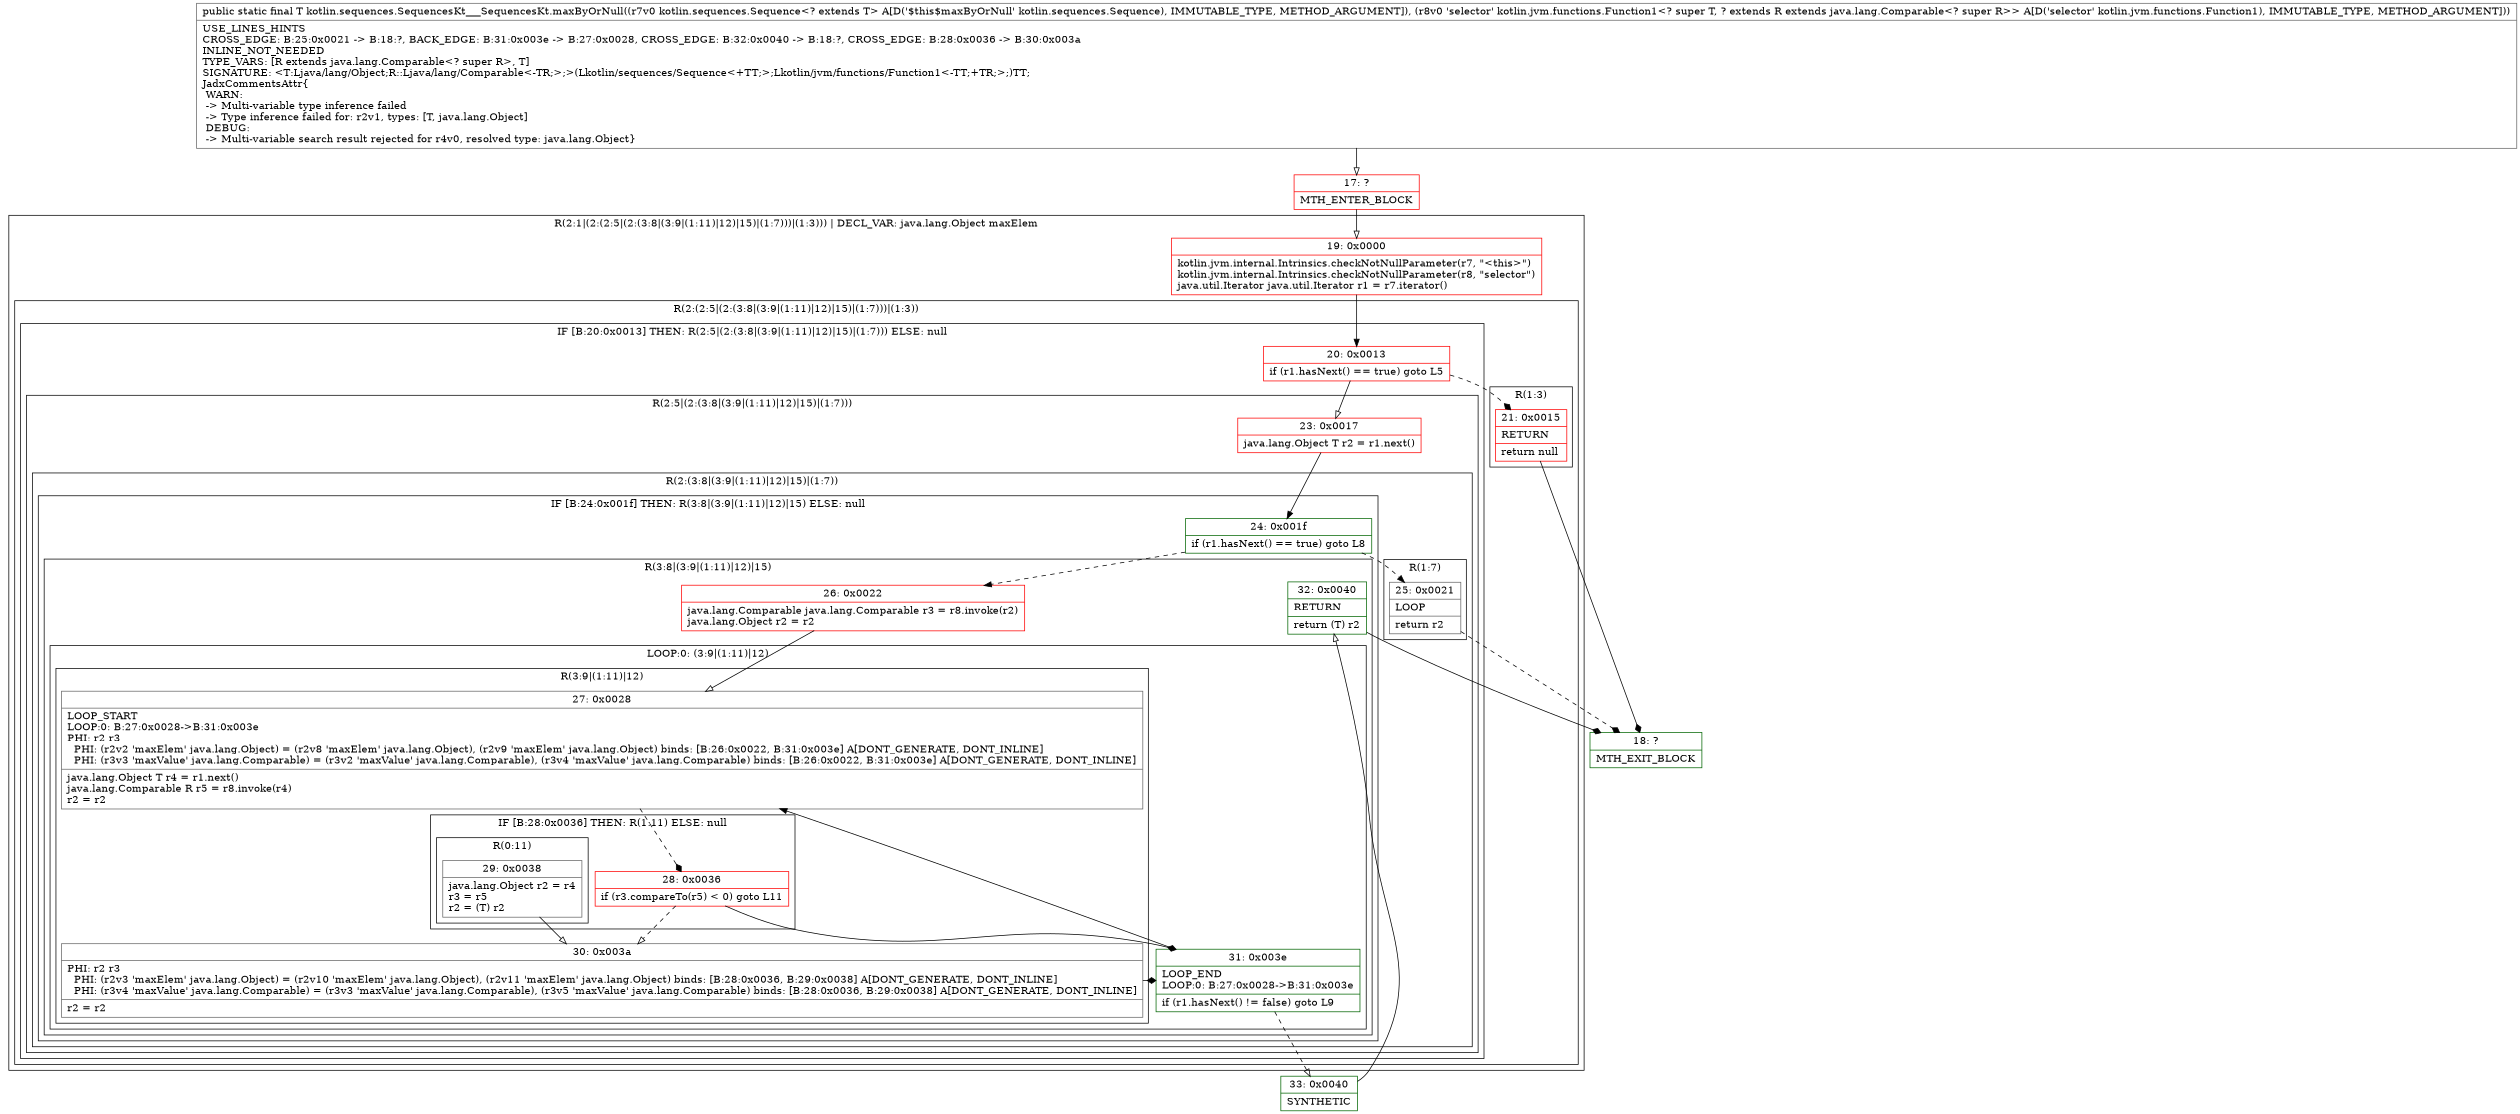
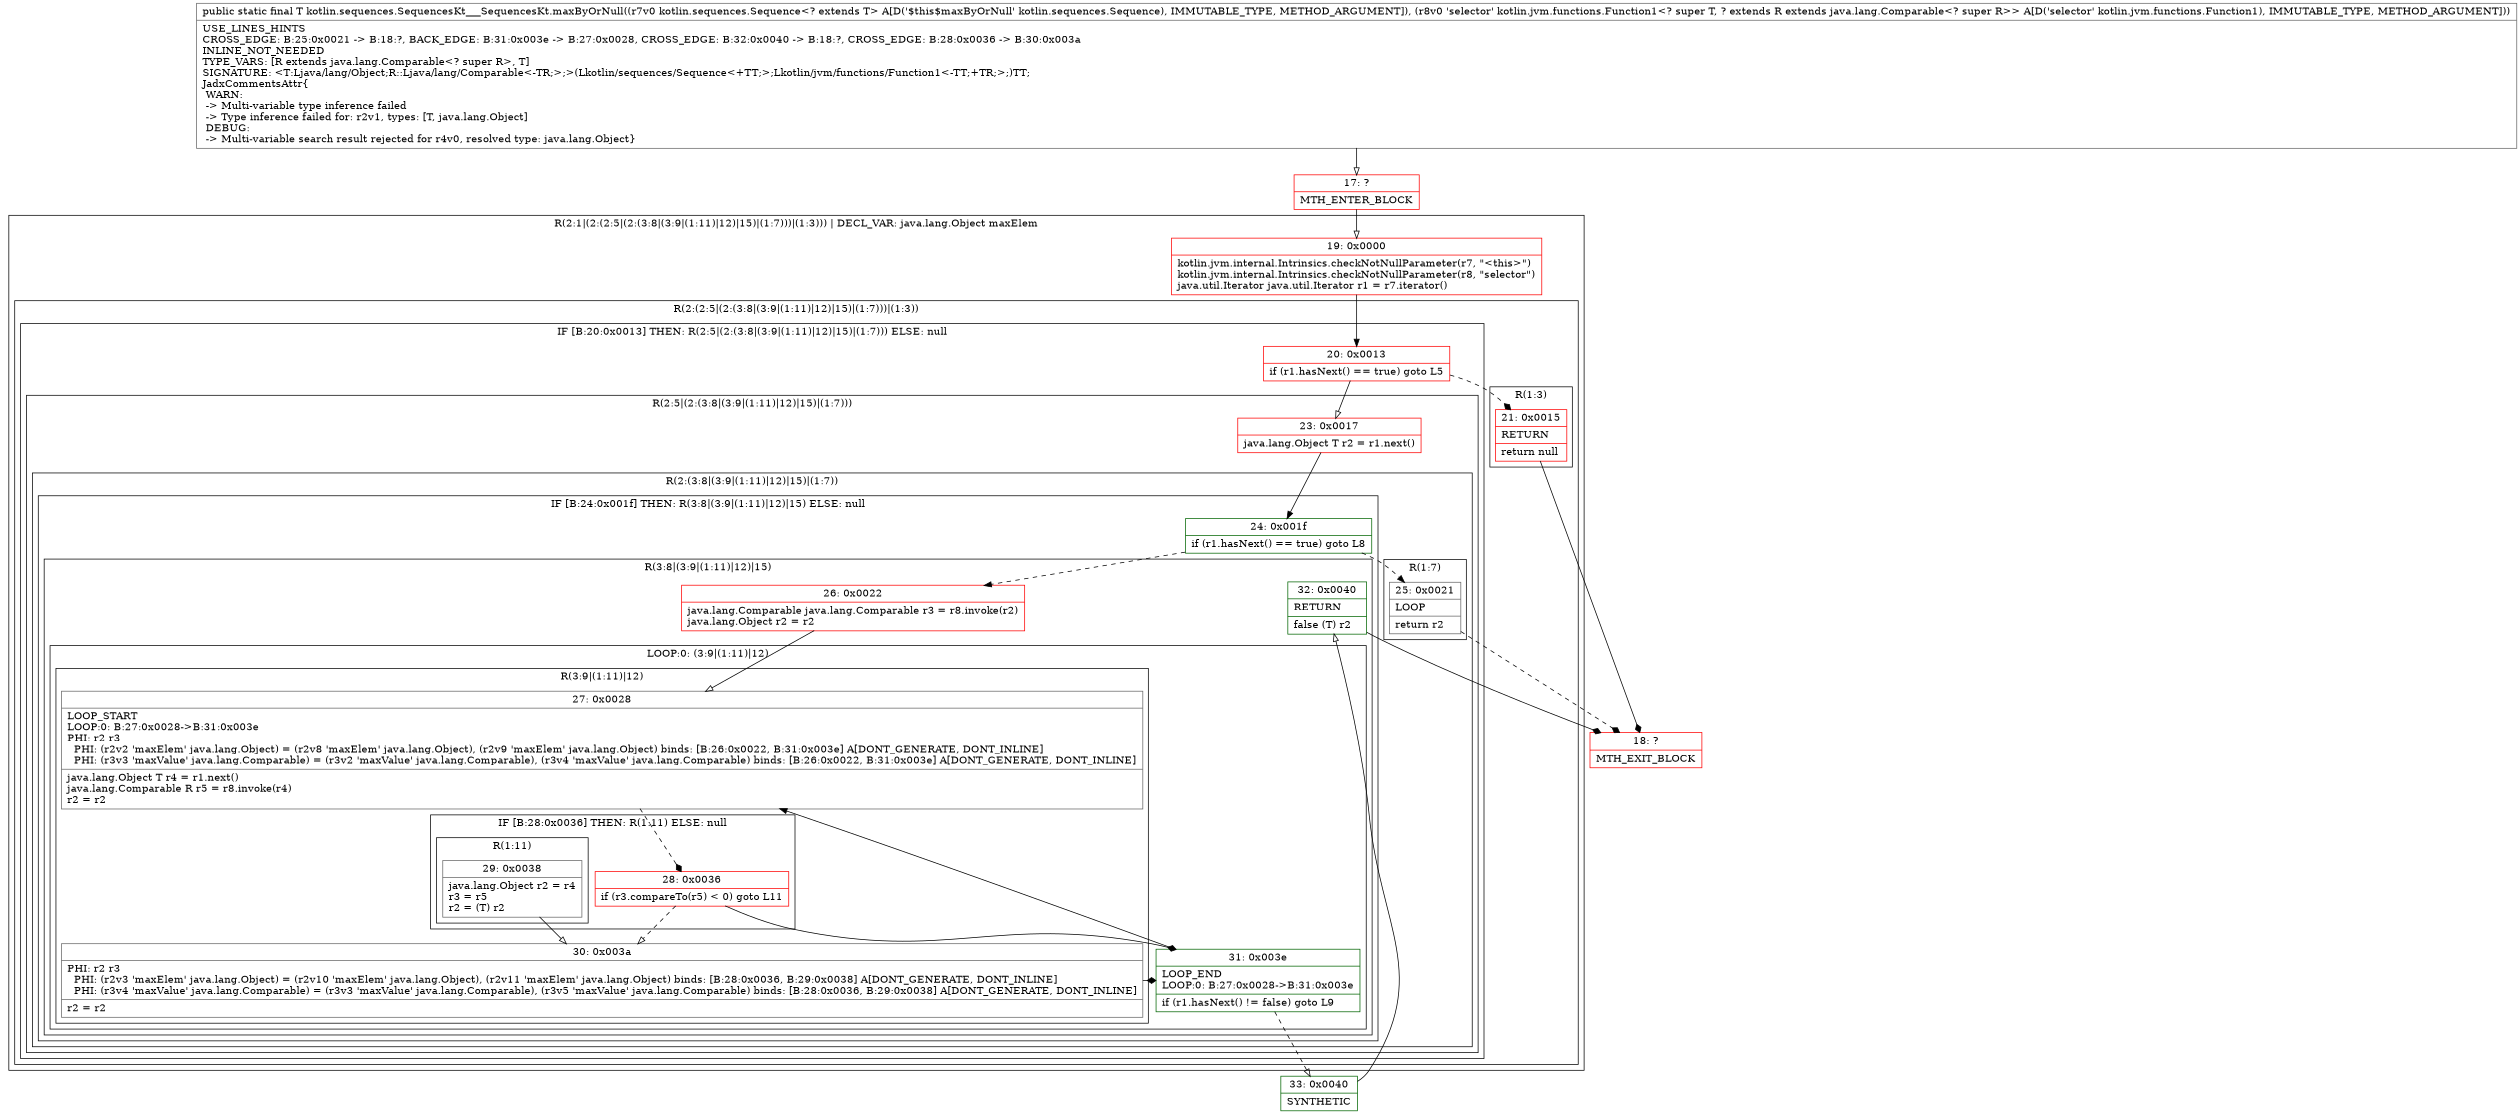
(1327, 625) -> (1323, 625)
(1646, 750) -> (1646, 750)
(512, 846) -> (512, 846)
